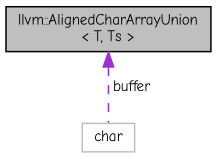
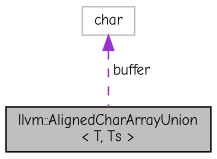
(108, 95) -> (108, 79)
